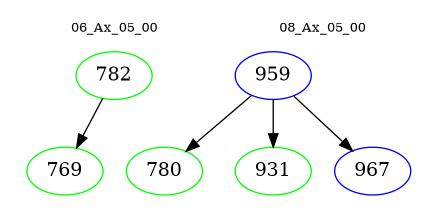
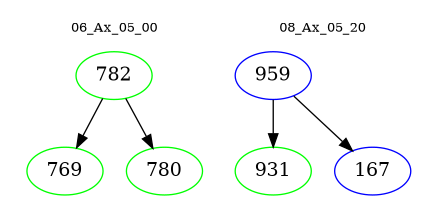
(323, 29) -> (323, 29)
(233, 111) -> (136, 117)
(373, 171) -> (373, 171)
